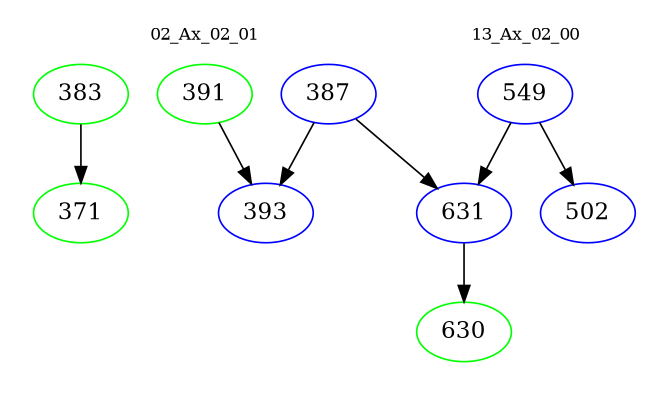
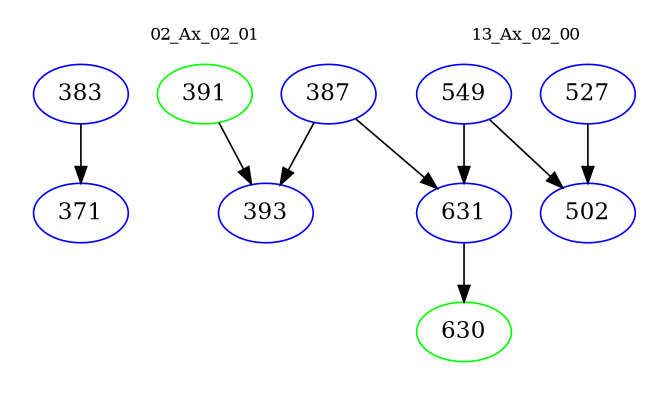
(81, 94) -> (81, 94)
none -> (588, 94)
(81, 213) -> (81, 213)
